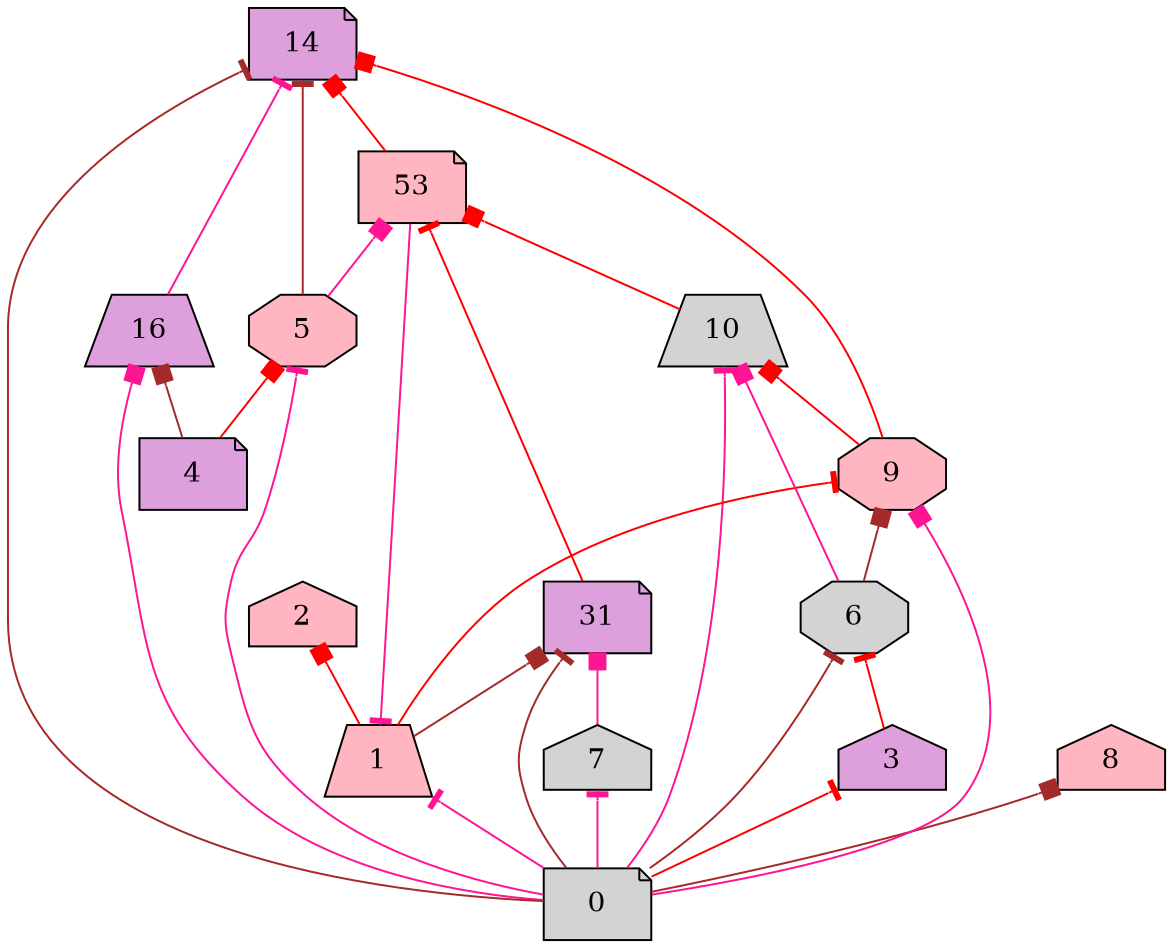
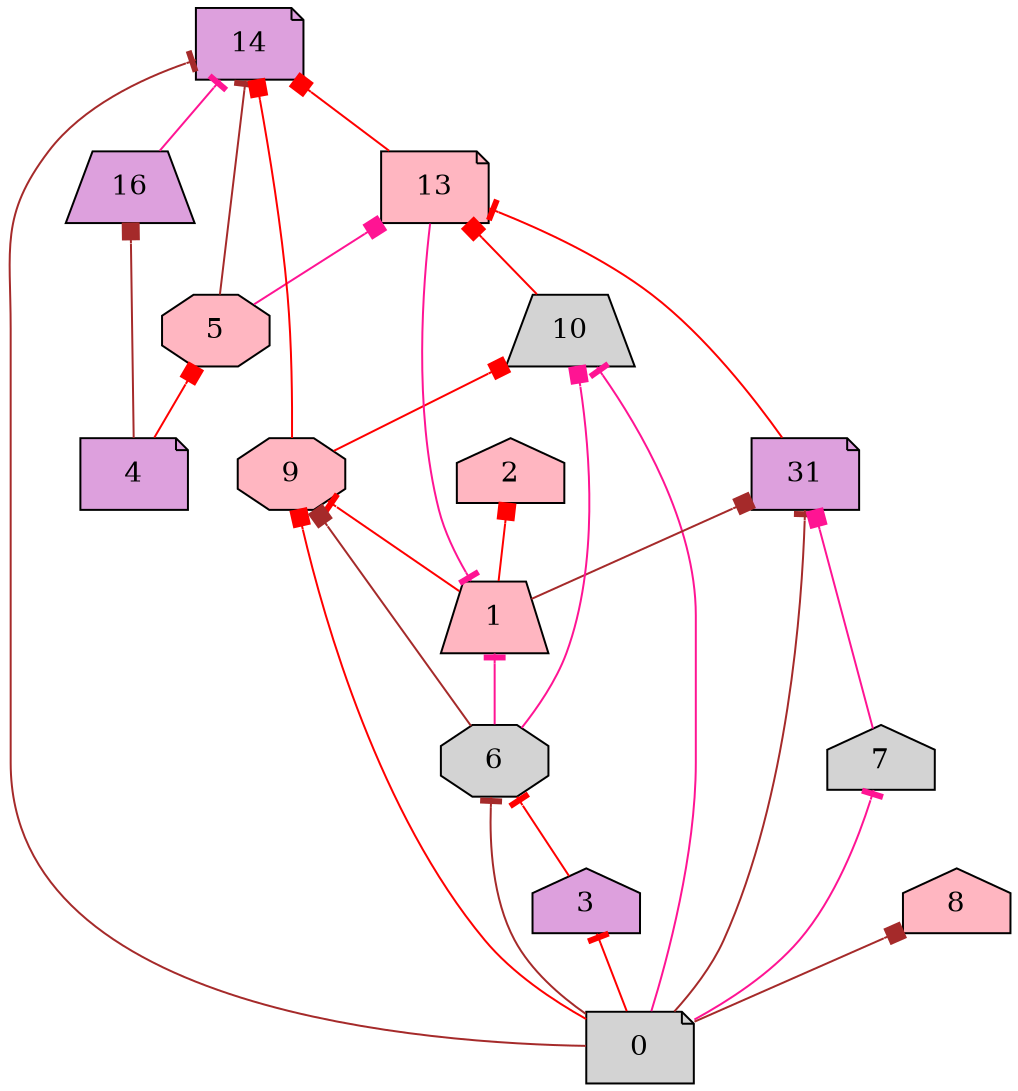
(412, 187) -> (435, 187)
(249, 719) -> none
(201, 752) -> none
(960, 801) -> (399, 803)
(493, 835) -> (495, 694)
